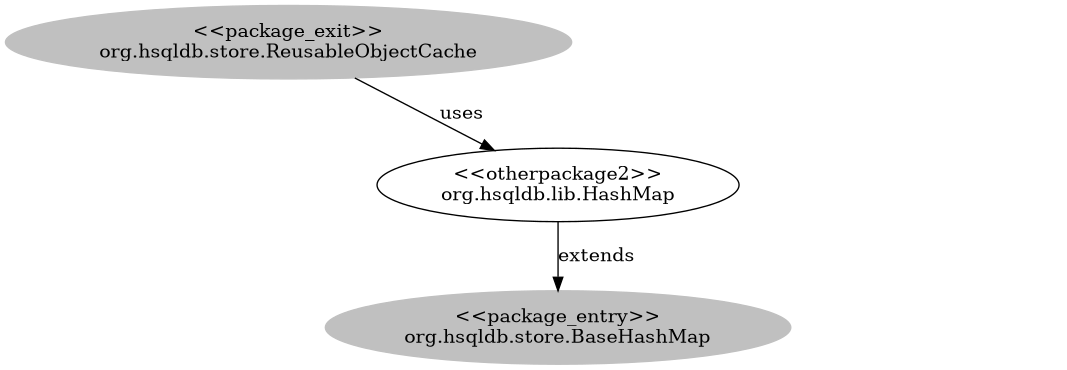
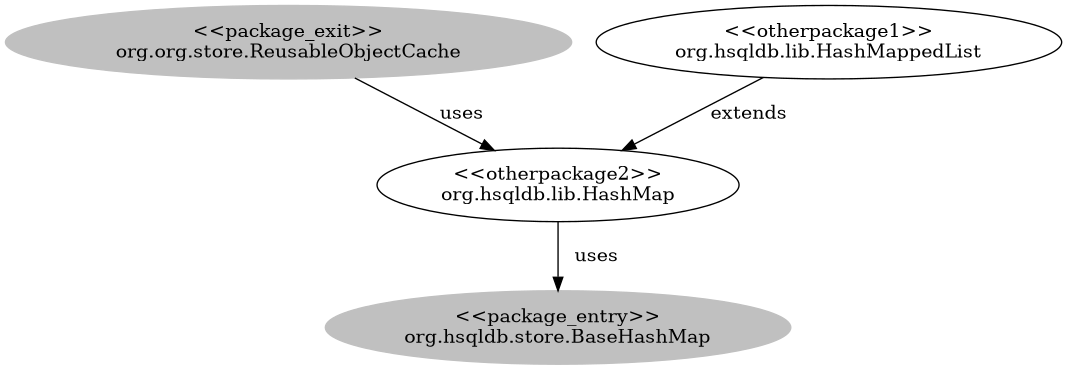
(289, 42) -> (289, 42)
none -> (829, 42)
(597, 256) -> (597, 256)
